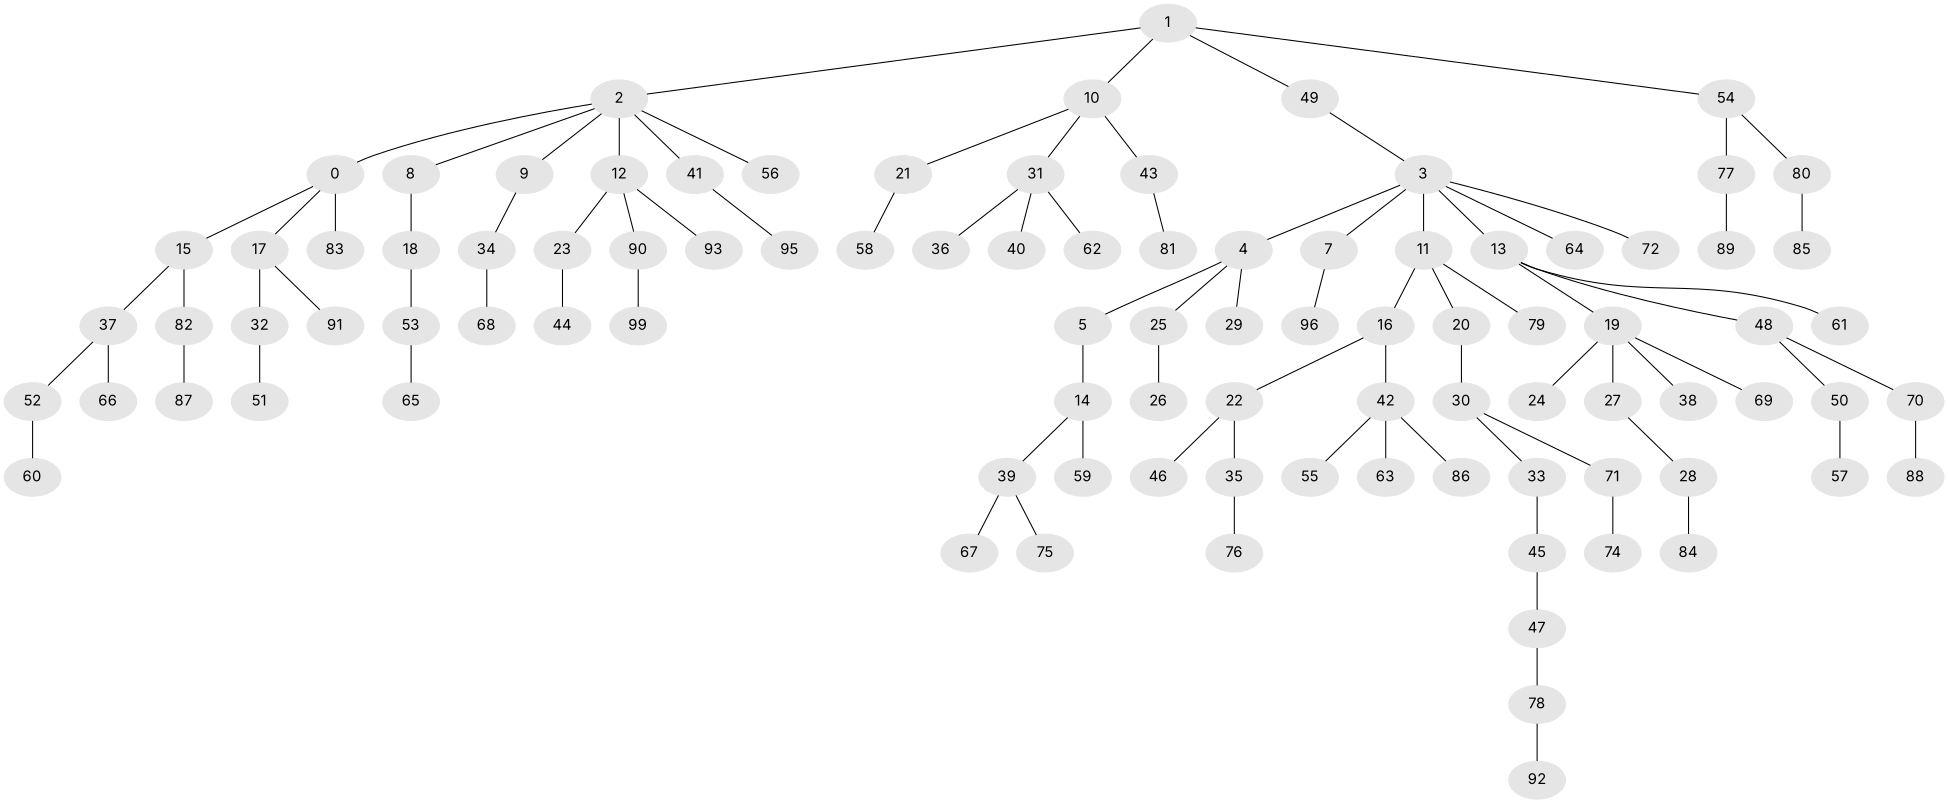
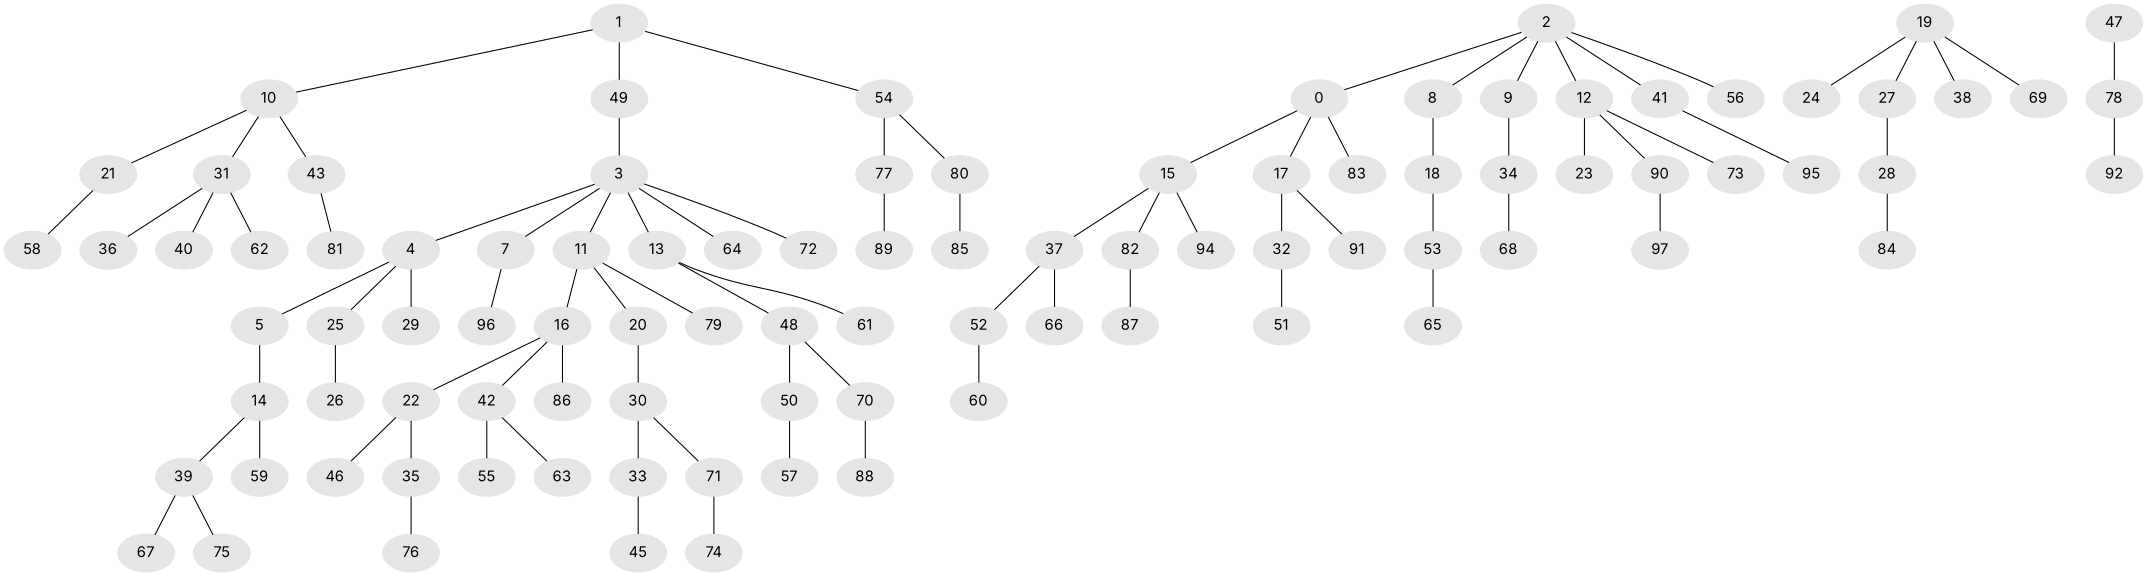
(894, 61) -> none
(714, 250) -> (1736, 175)
none -> (1206, 250)
(1556, 288) -> none
(562, 326) -> none
(638, 326) -> (1660, 250)
(1423, 439) -> (562, 364)
(1537, 591) -> none
